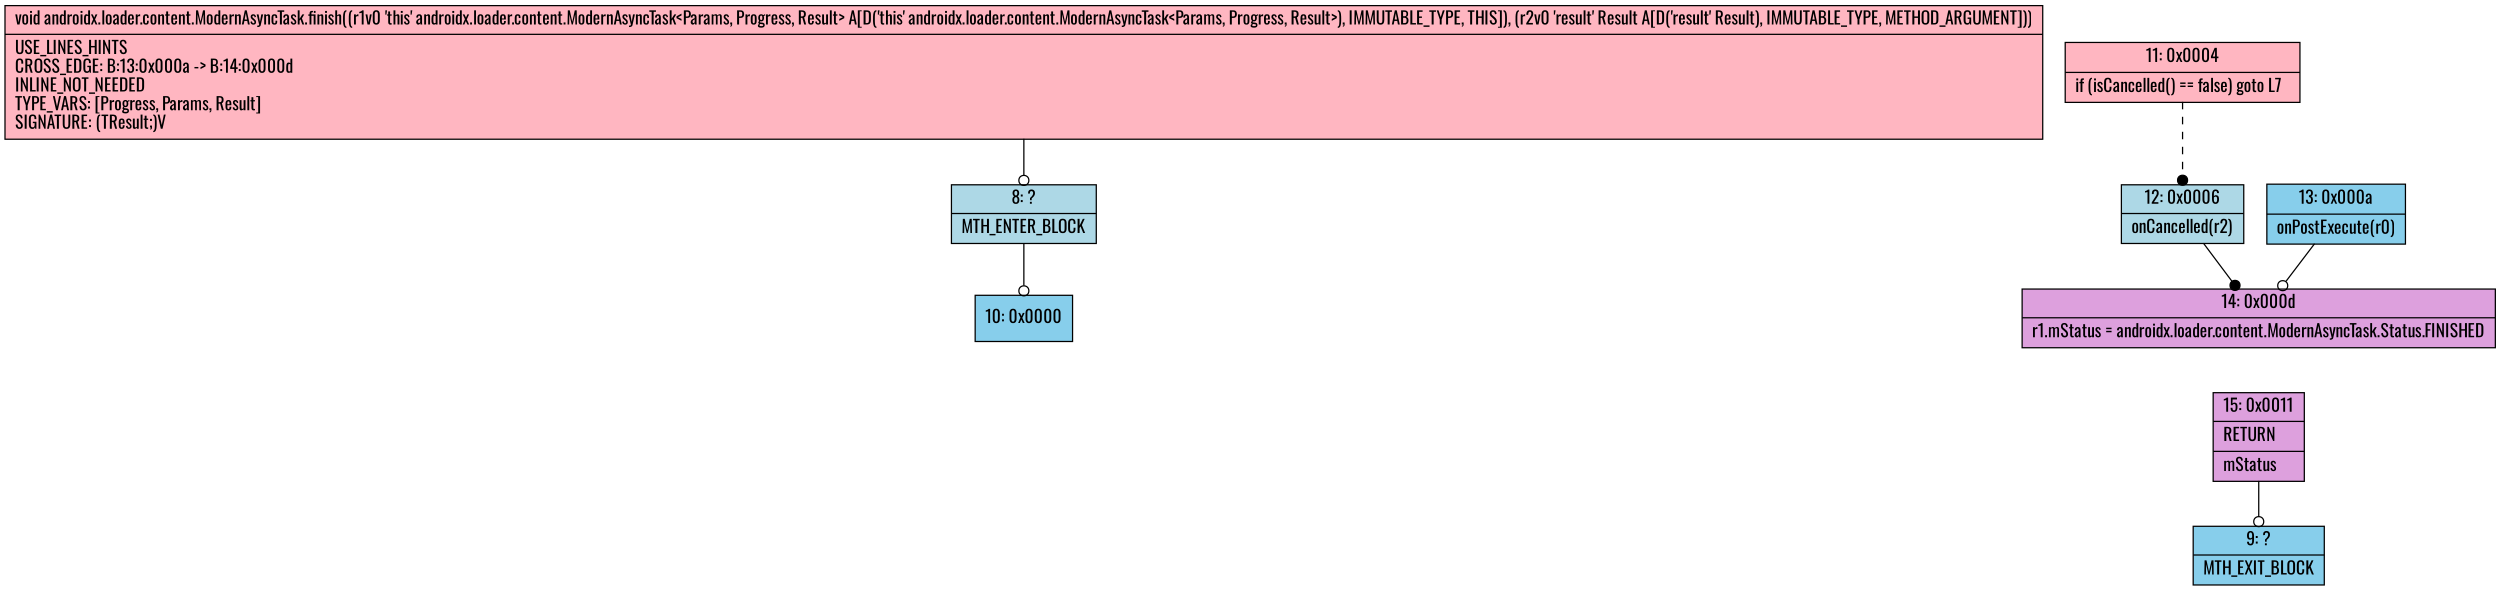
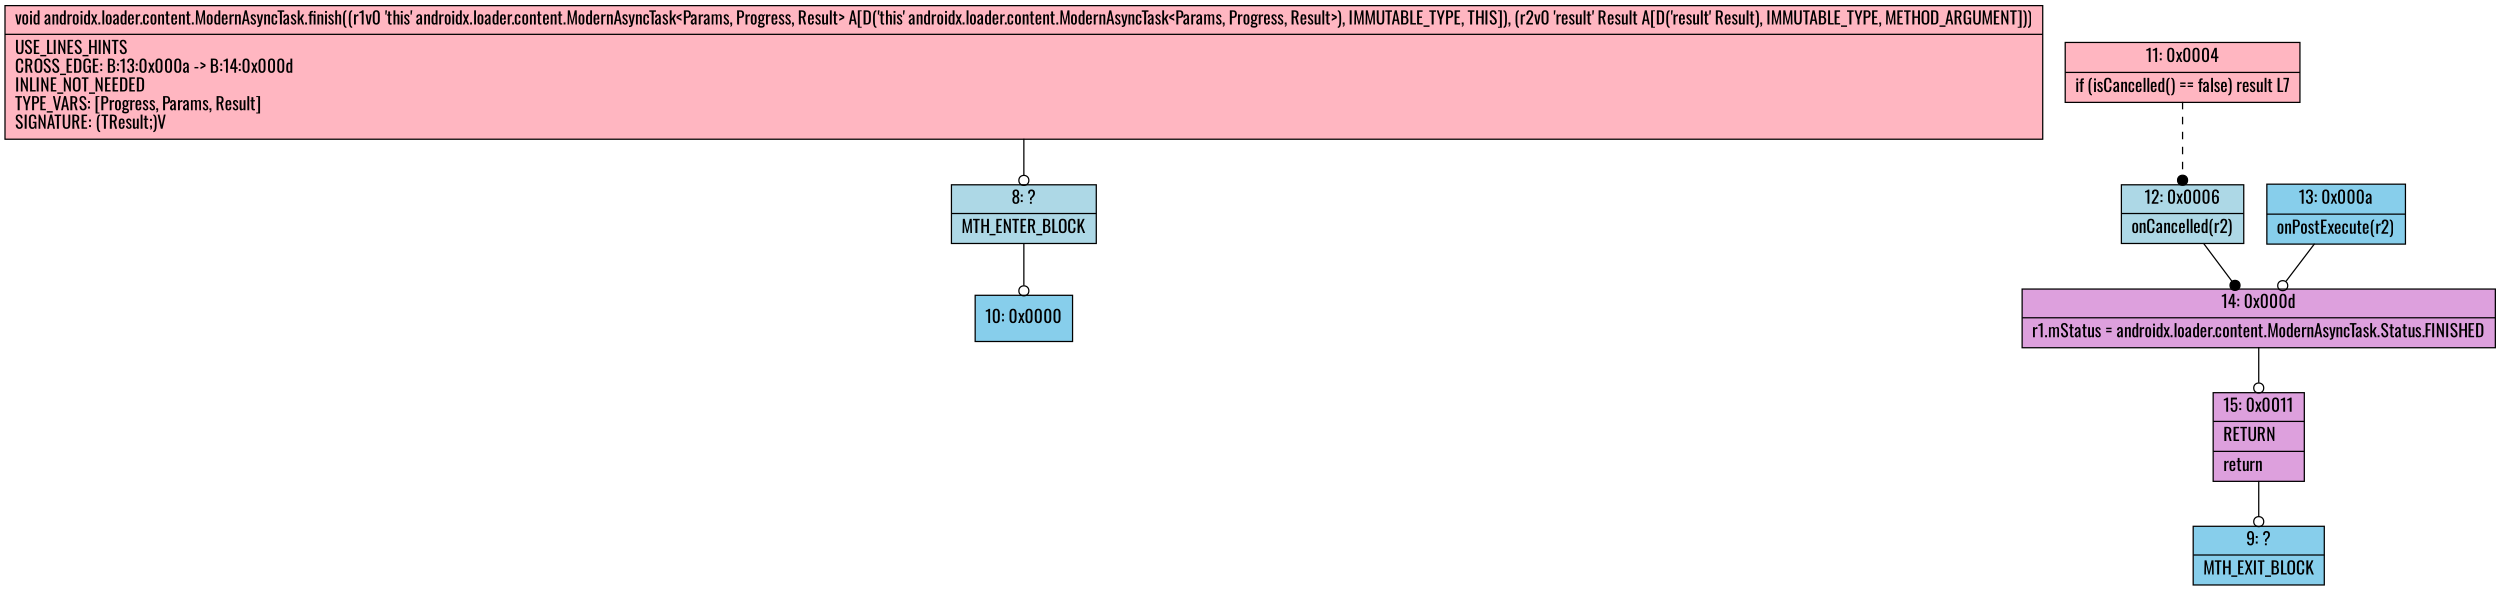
(2179, 87) -> (2183, 87)
(2336, 228) -> (2336, 228)
none -> (2259, 365)
(2250, 466) -> (2243, 466)
